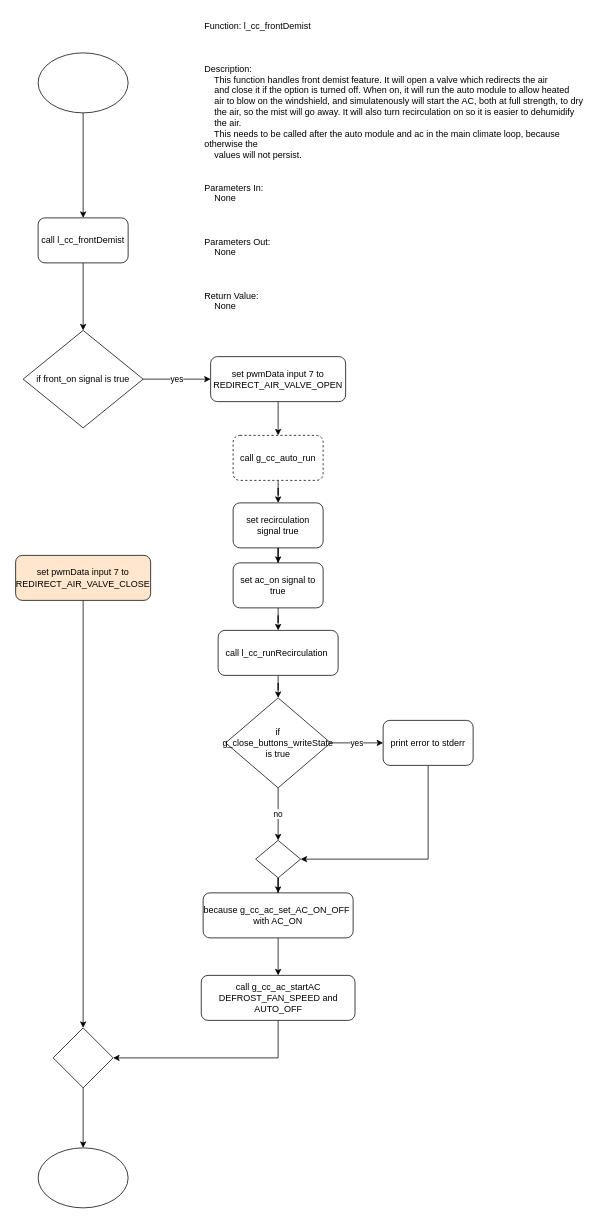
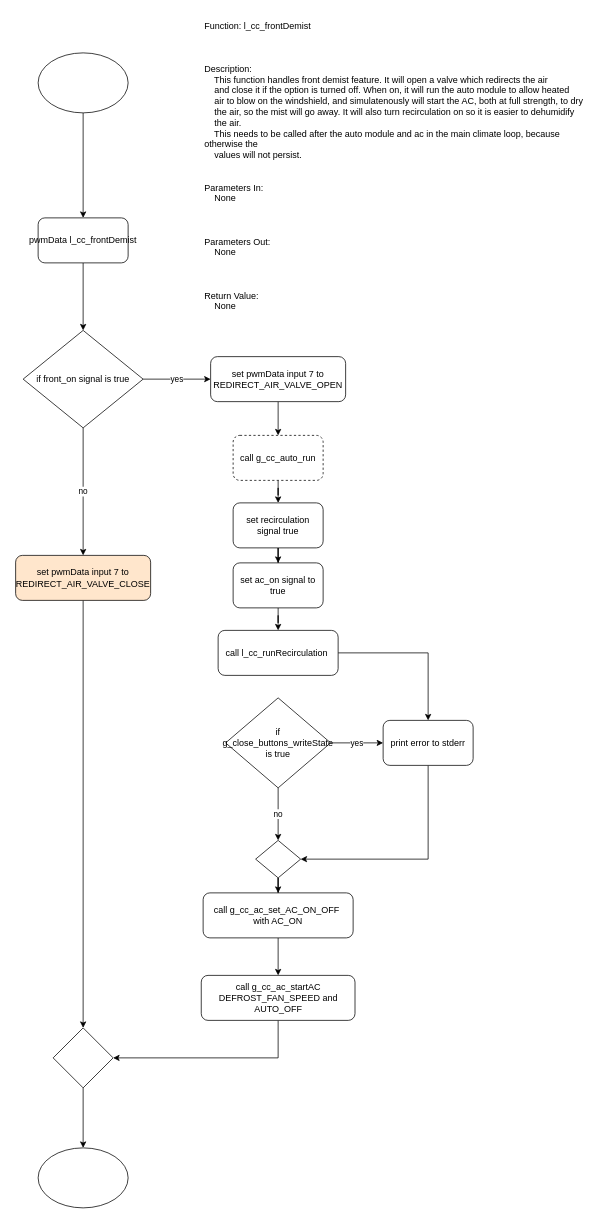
(83, 240) -> (83, 240)
none -> (83, 491)
(278, 687) -> (428, 714)
(278, 915) -> (278, 915)
